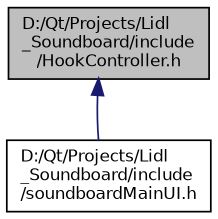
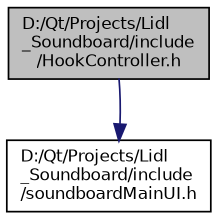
(97, 118) -> (120, 101)
